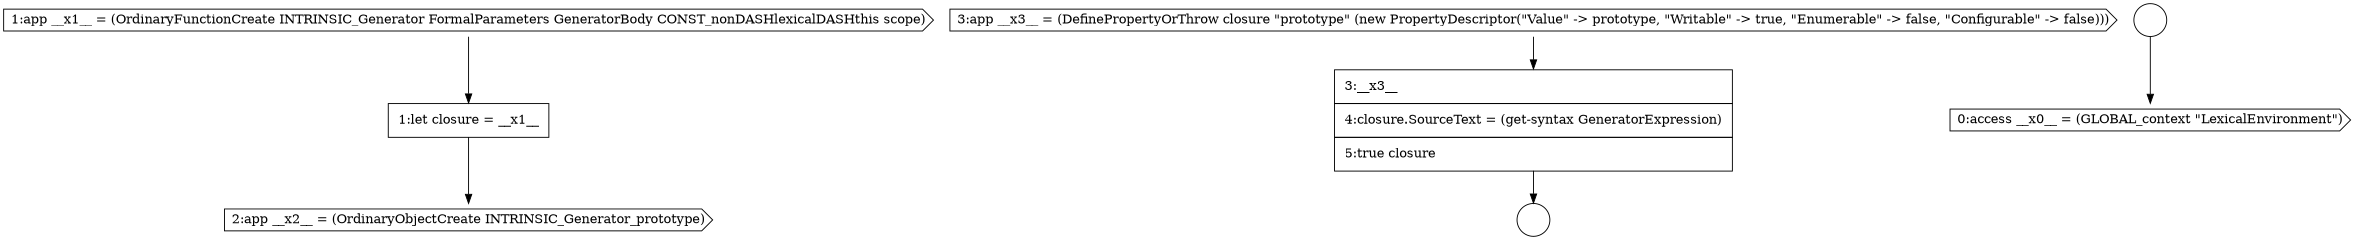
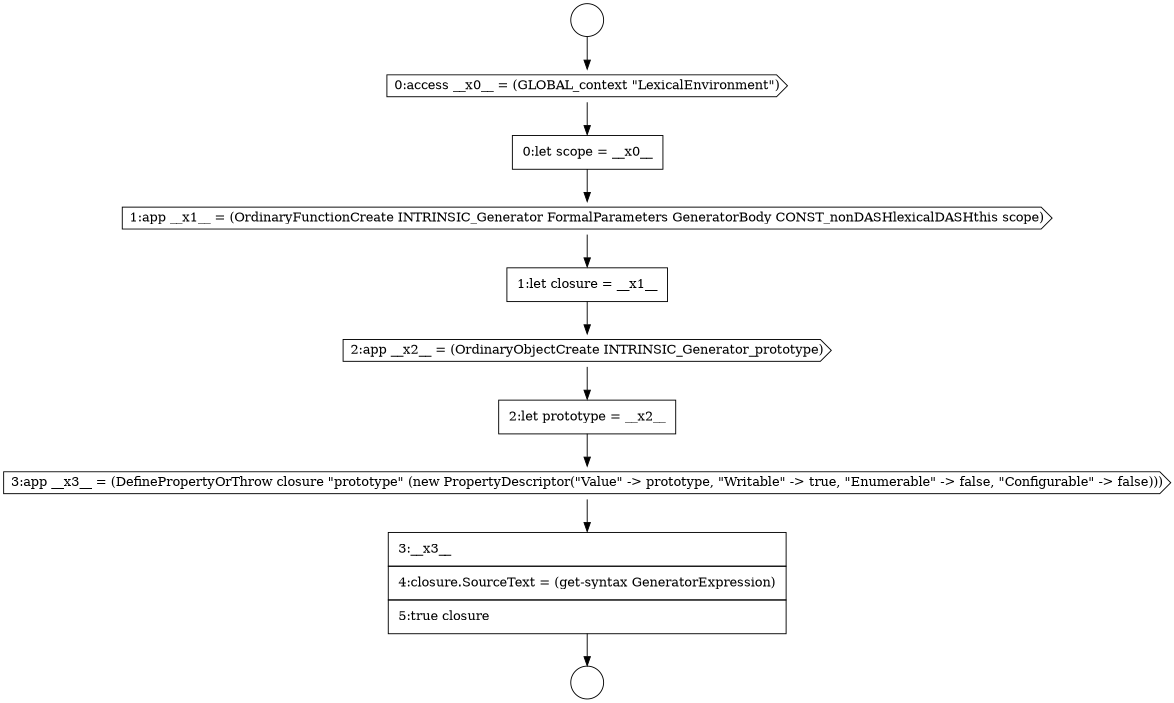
none -> (587, 152)
none -> (587, 417)
